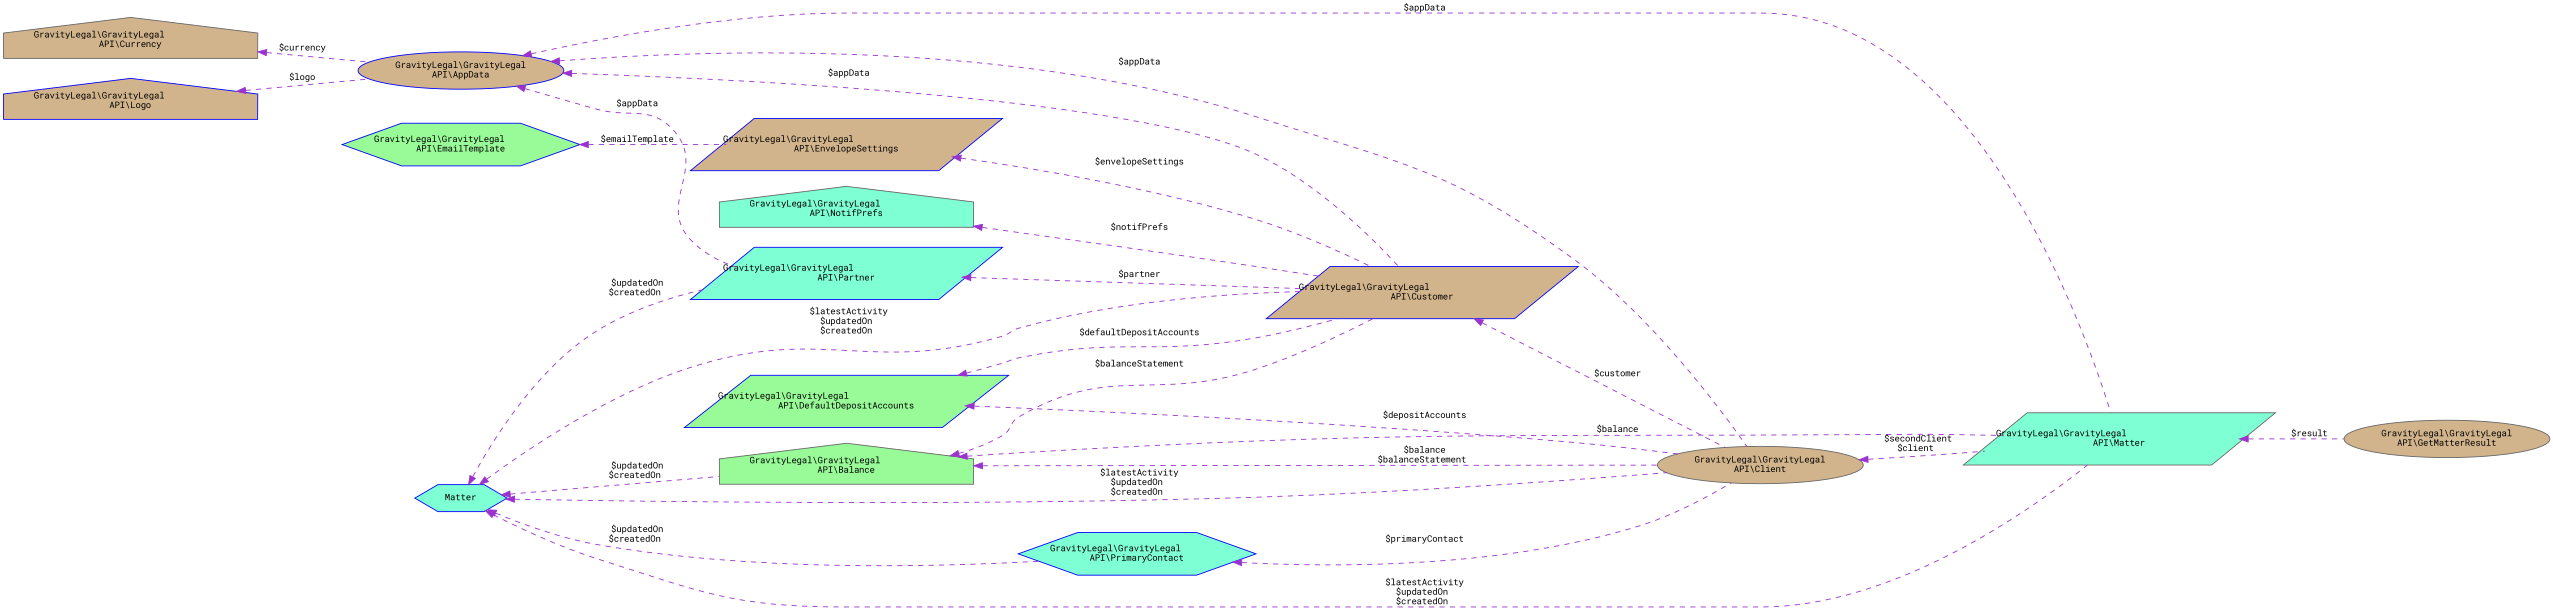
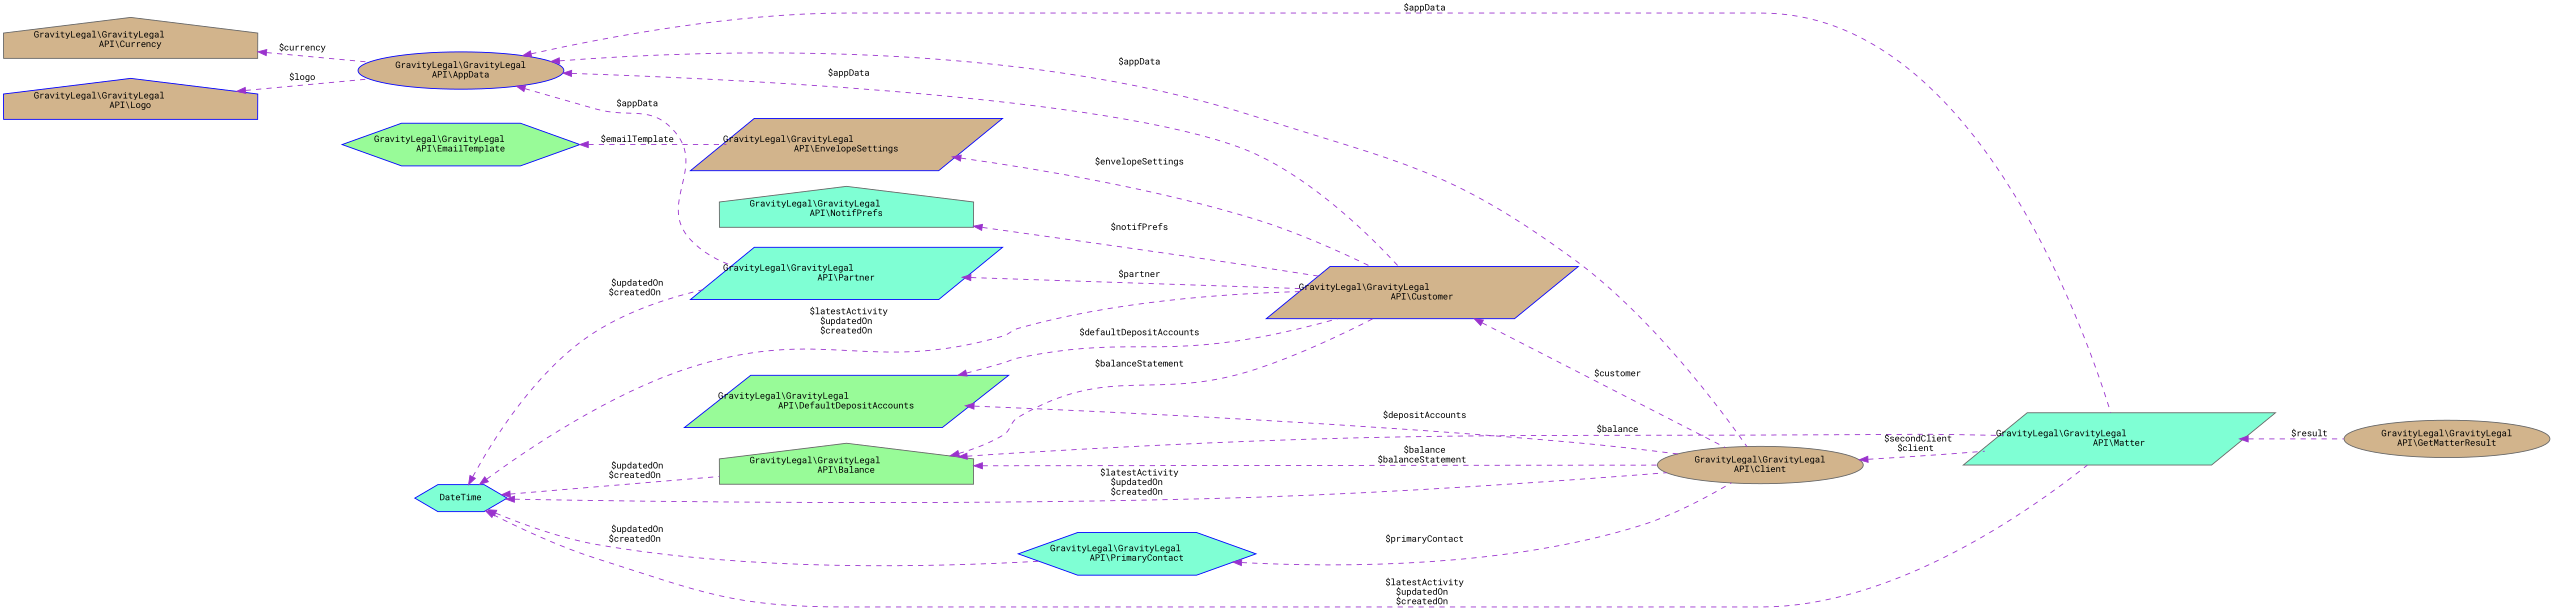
(461, 498) -> (461, 498)
